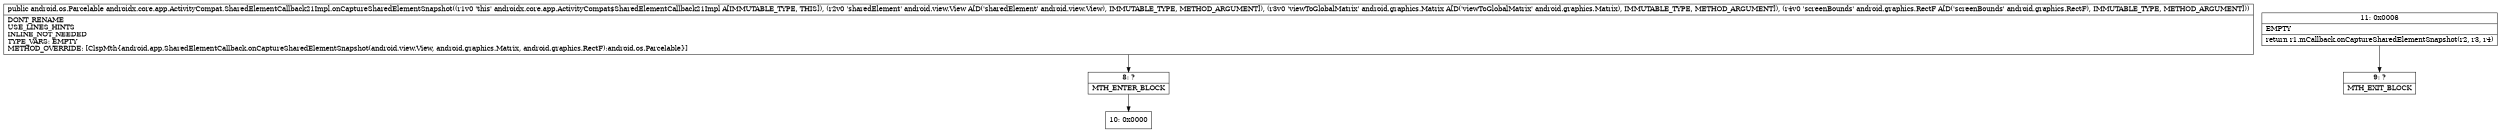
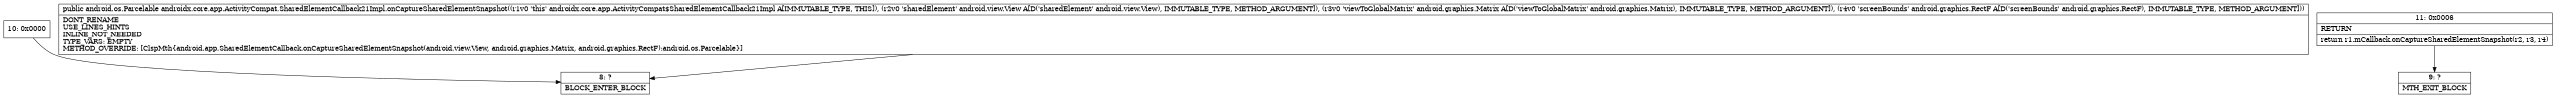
(2278, 29) -> (2336, 29)
(1129, 88) -> (605, 88)
(1129, 100) -> (291, 75)
